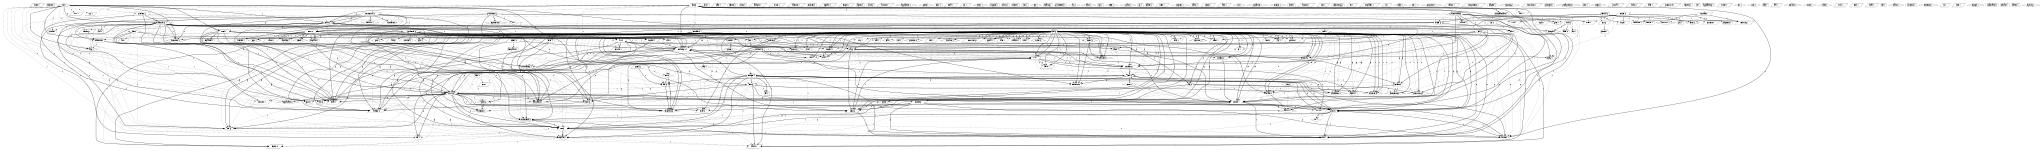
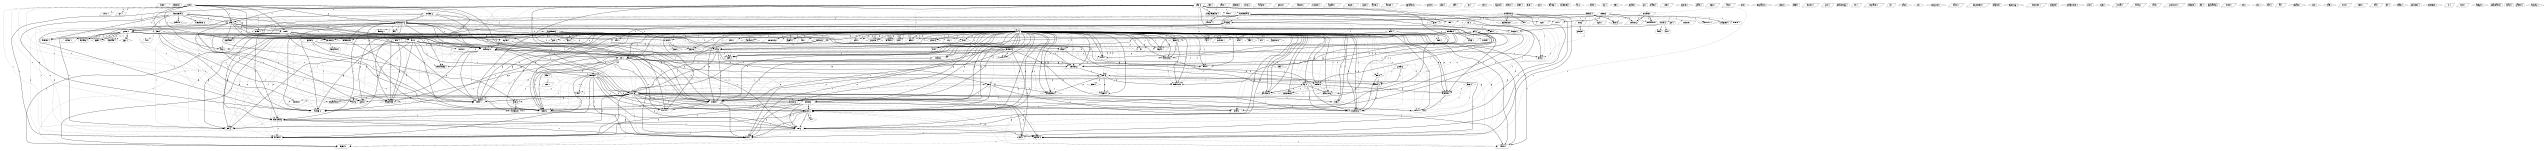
(358, 23) -> (527, 28)
(795, 104) -> (591, 104)
